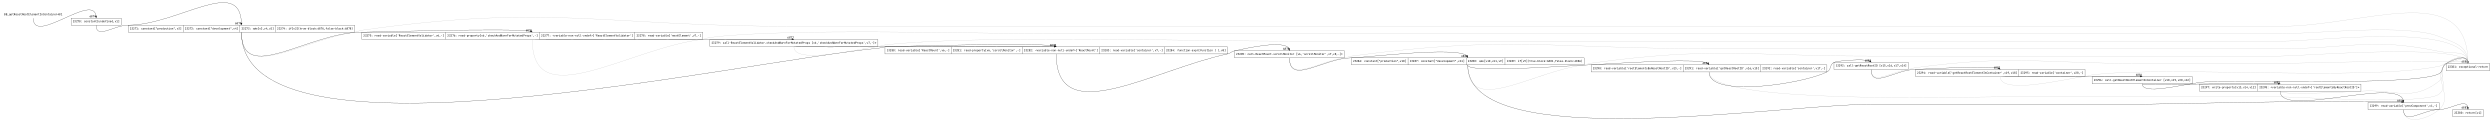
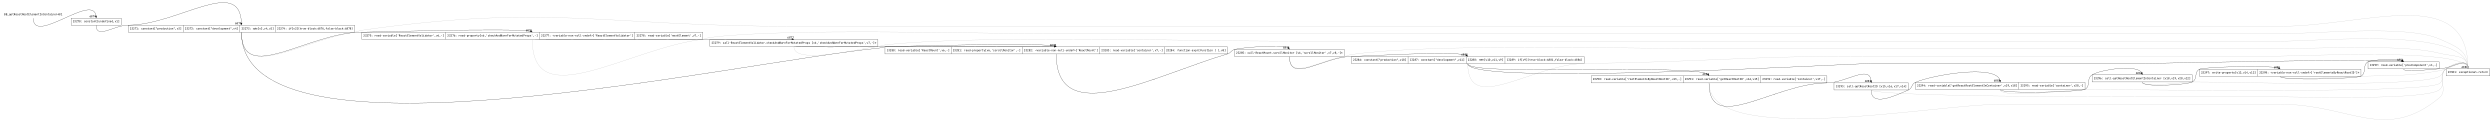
(2308, 82) -> (2308, 83)
(2444, 96) -> (2437, 69)
(2468, 113) -> none
